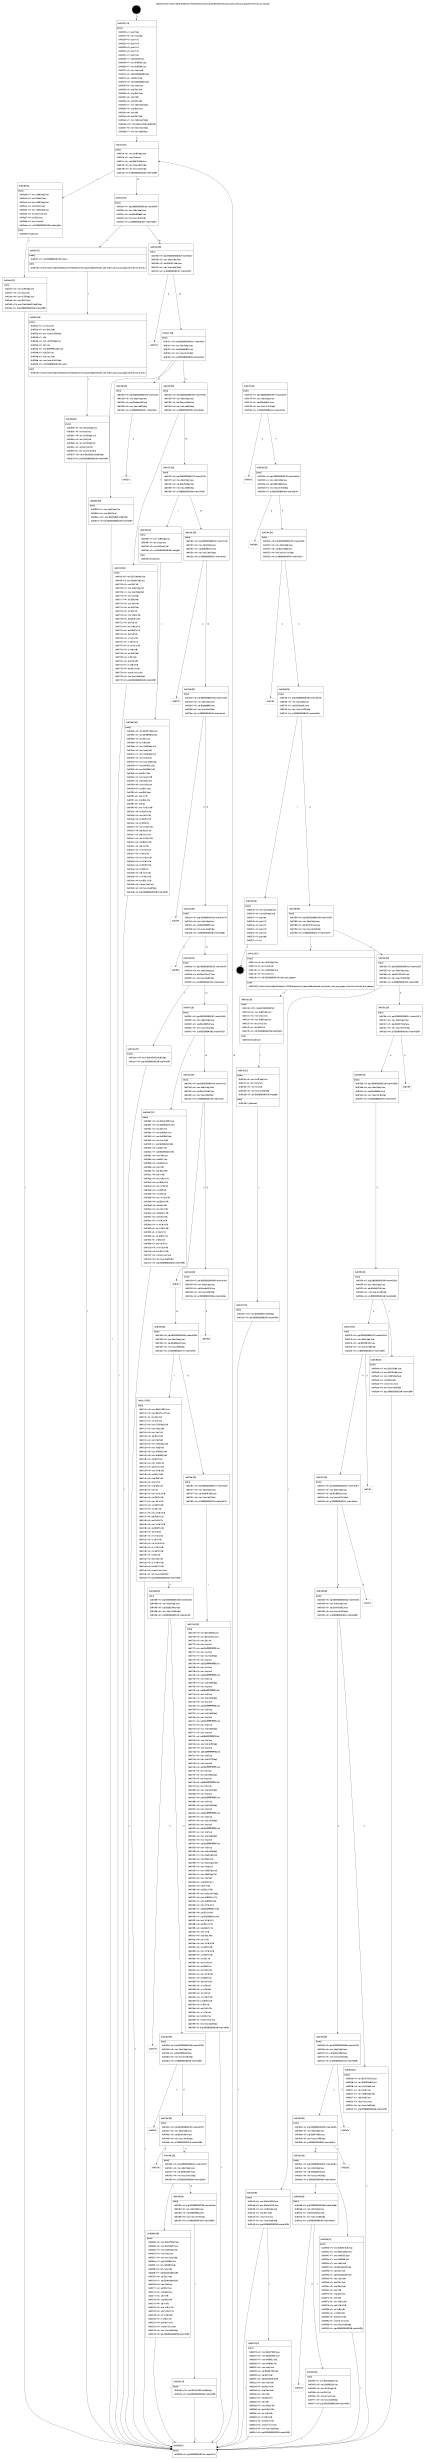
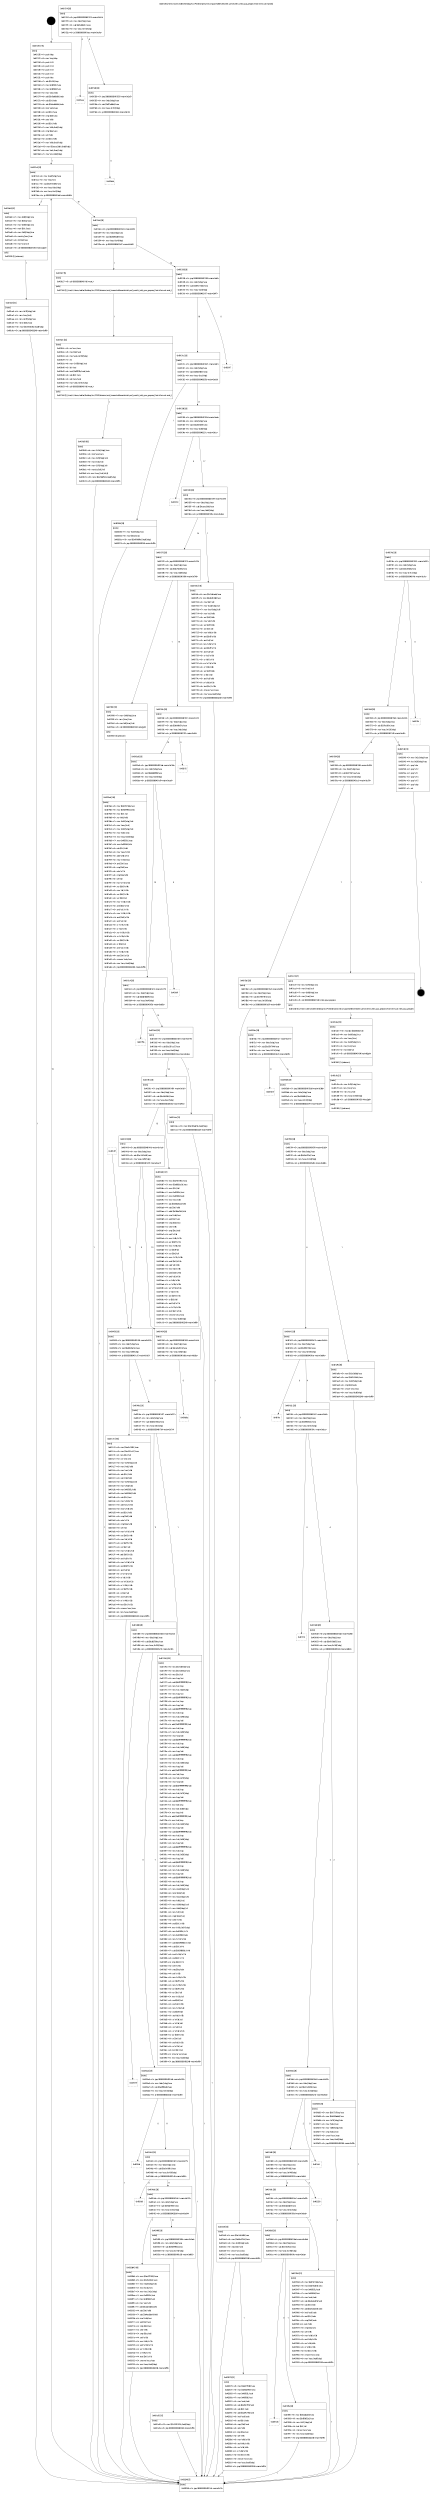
(184, 371) -> (201, 461)
(281, 512) -> none
(195, 1194) -> (136, 1247)
(257, 1312) -> none
(169, 1584) -> (154, 1527)
